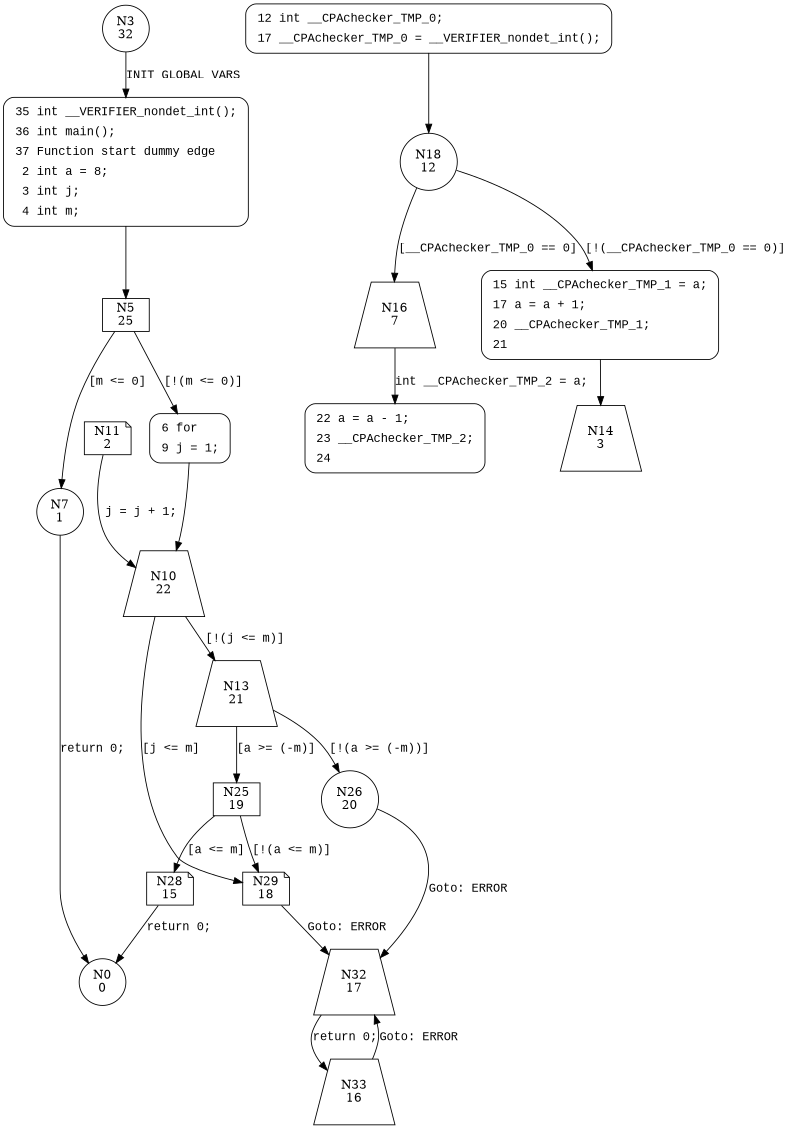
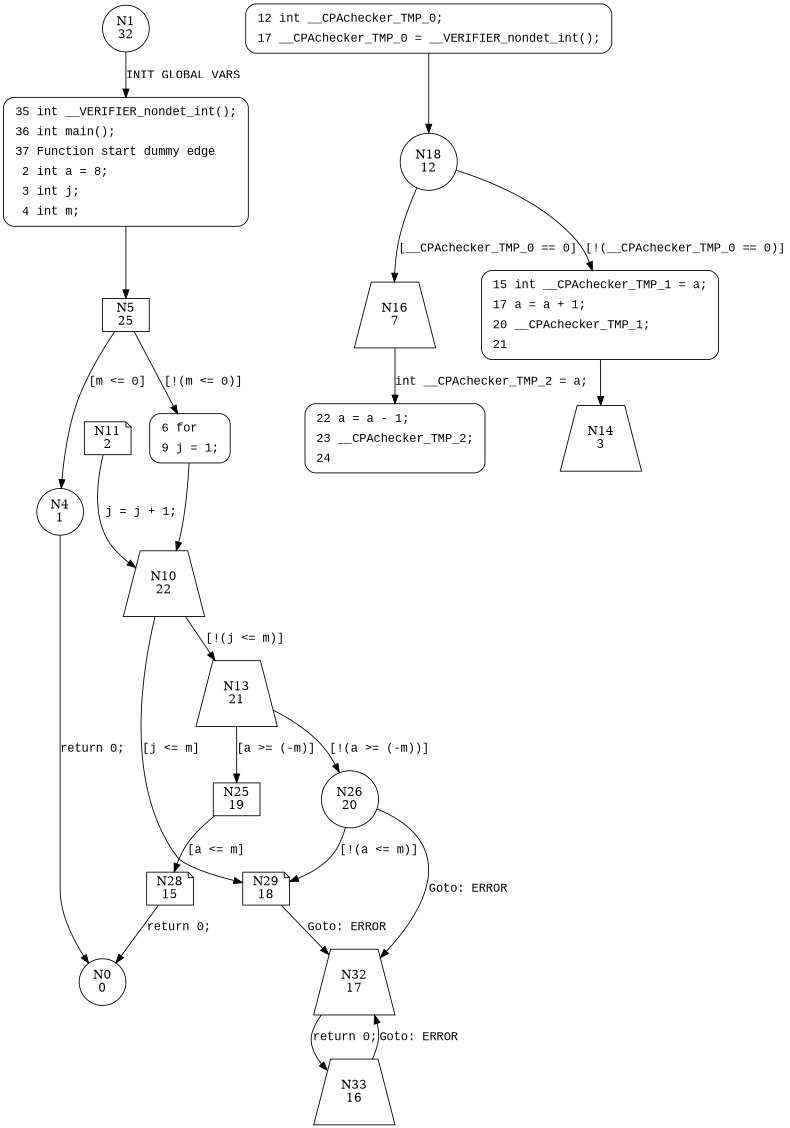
(126, 29) -> (126, 29)
(60, 512) -> (60, 512)
(247, 840) -> (328, 859)
